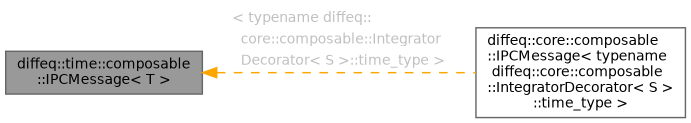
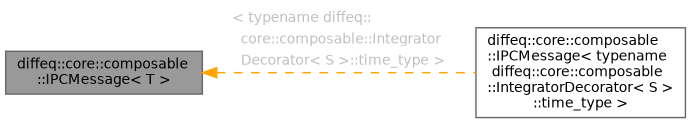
(104, 73) -> (104, 73)
